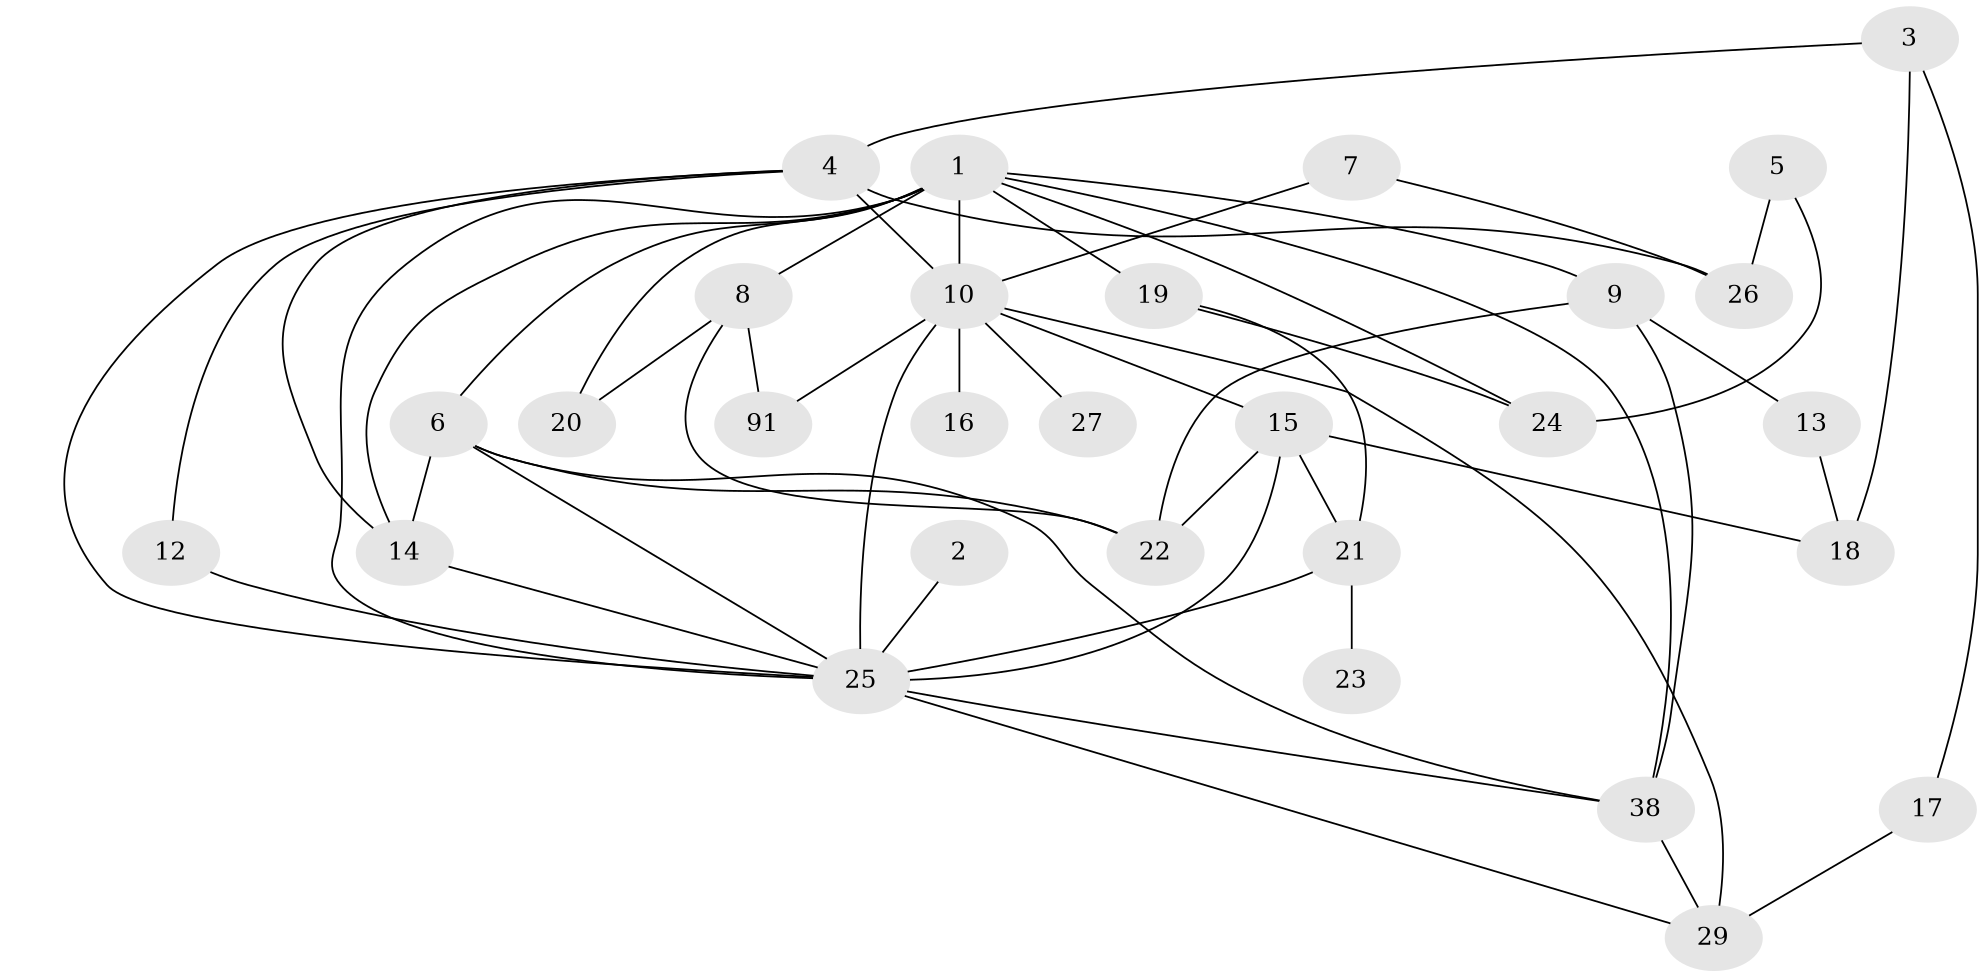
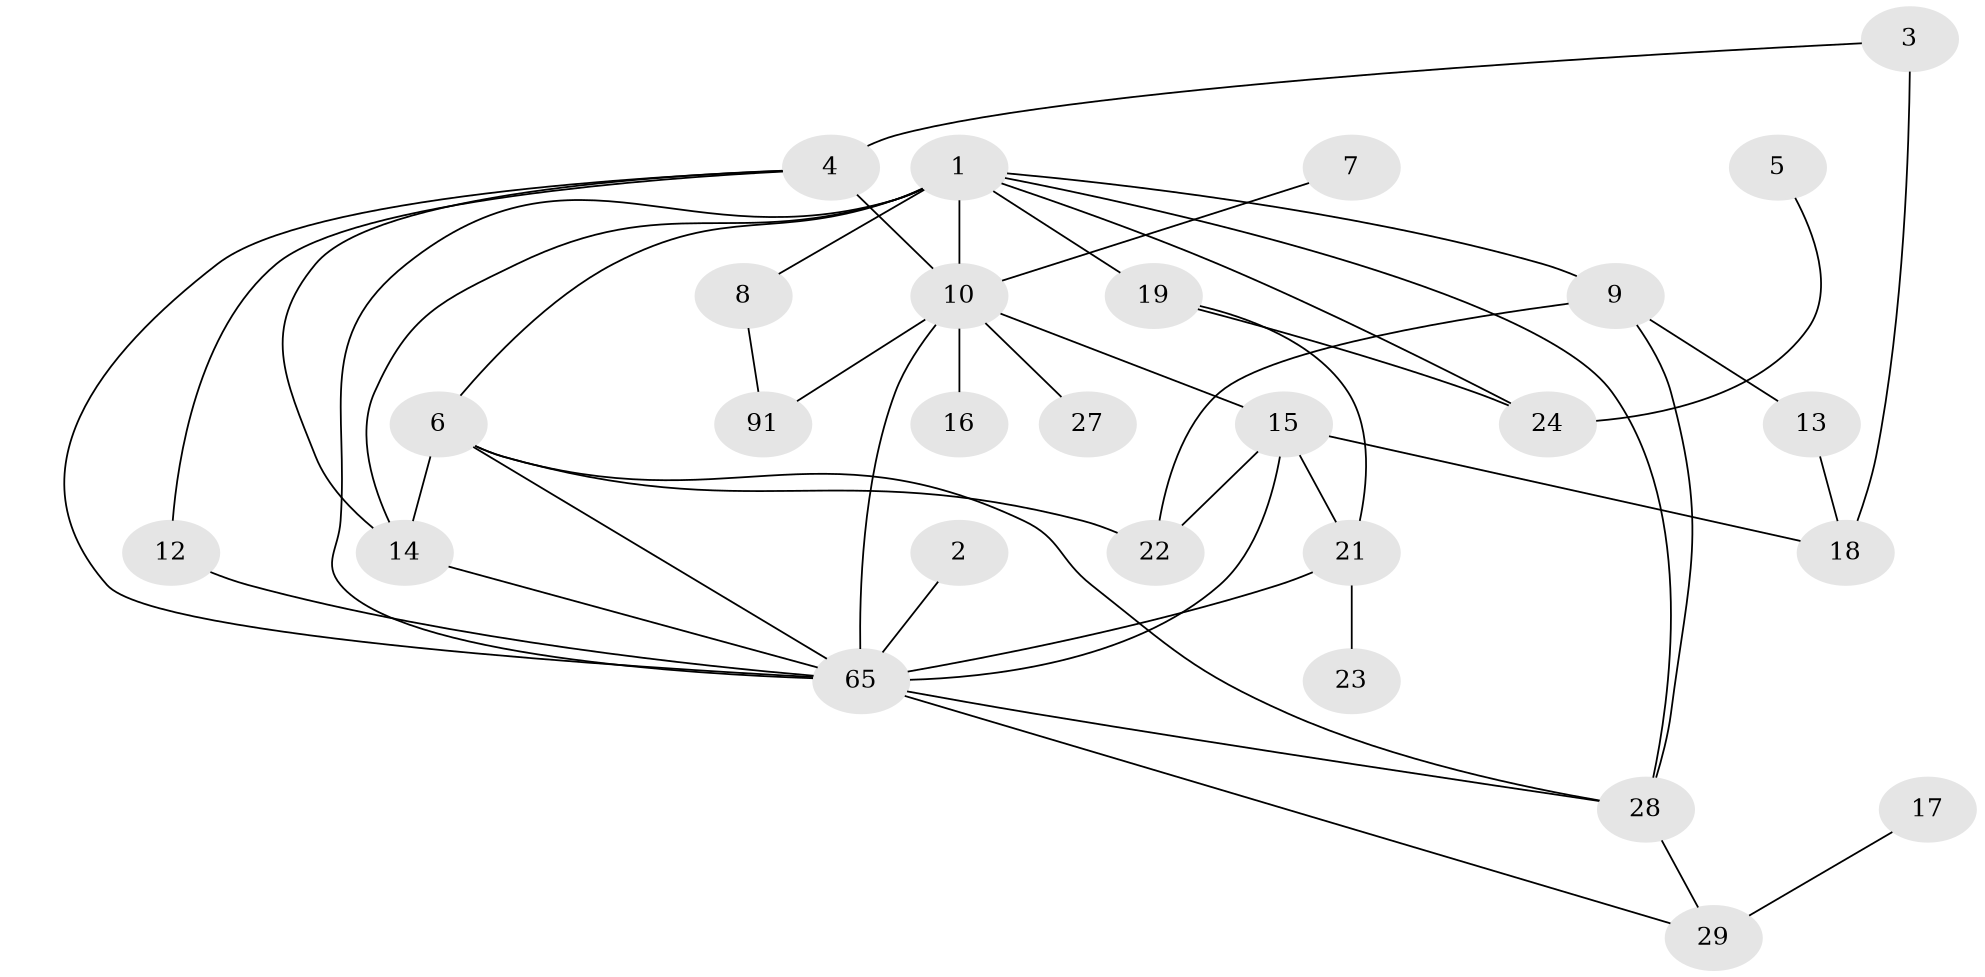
(1744, 296) -> none
(1978, 422) -> none
(567, 424) -> none
(1505, 491) -> none
(848, 502) -> none
(861, 681) -> (861, 681)
(1646, 810) -> (1646, 810)
